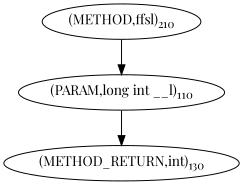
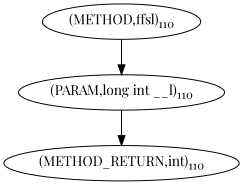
(166, 20) -> (166, 20)
(196, 162) -> (196, 162)
